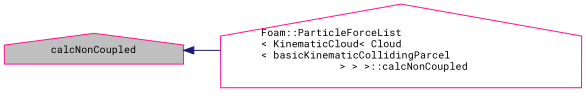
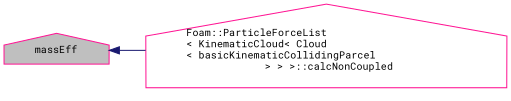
(94, 50) -> (57, 50)
